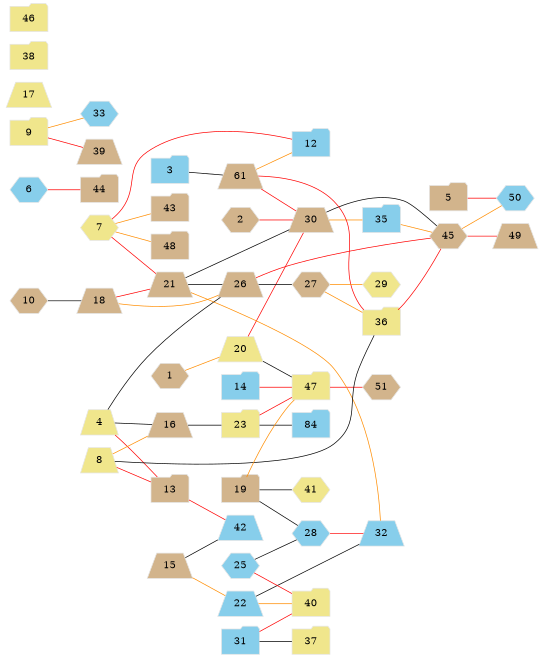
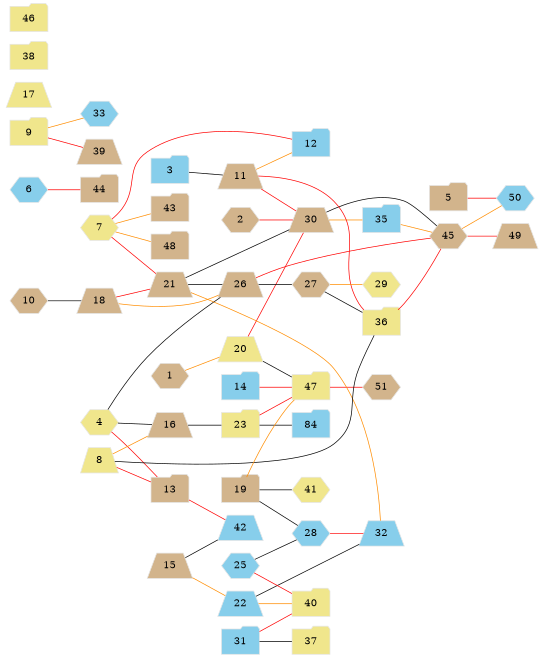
(240, 176) -> (240, 176)
(344, 302) -> (344, 302)
(99, 422) -> (99, 422)
